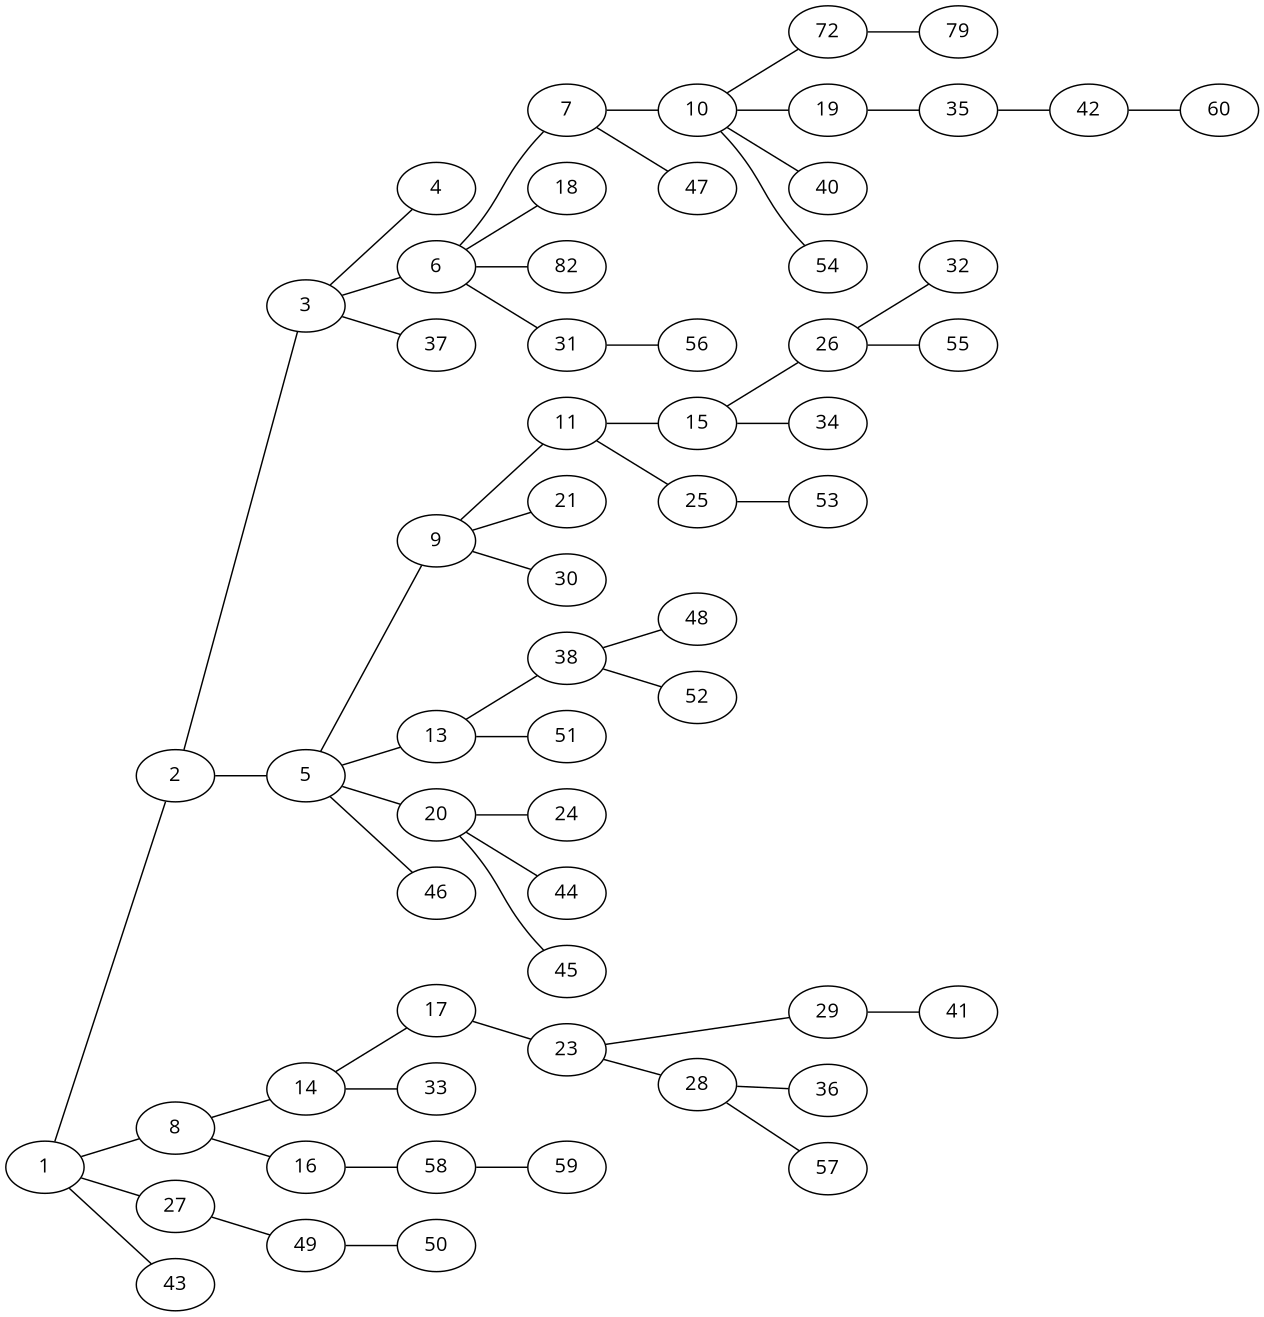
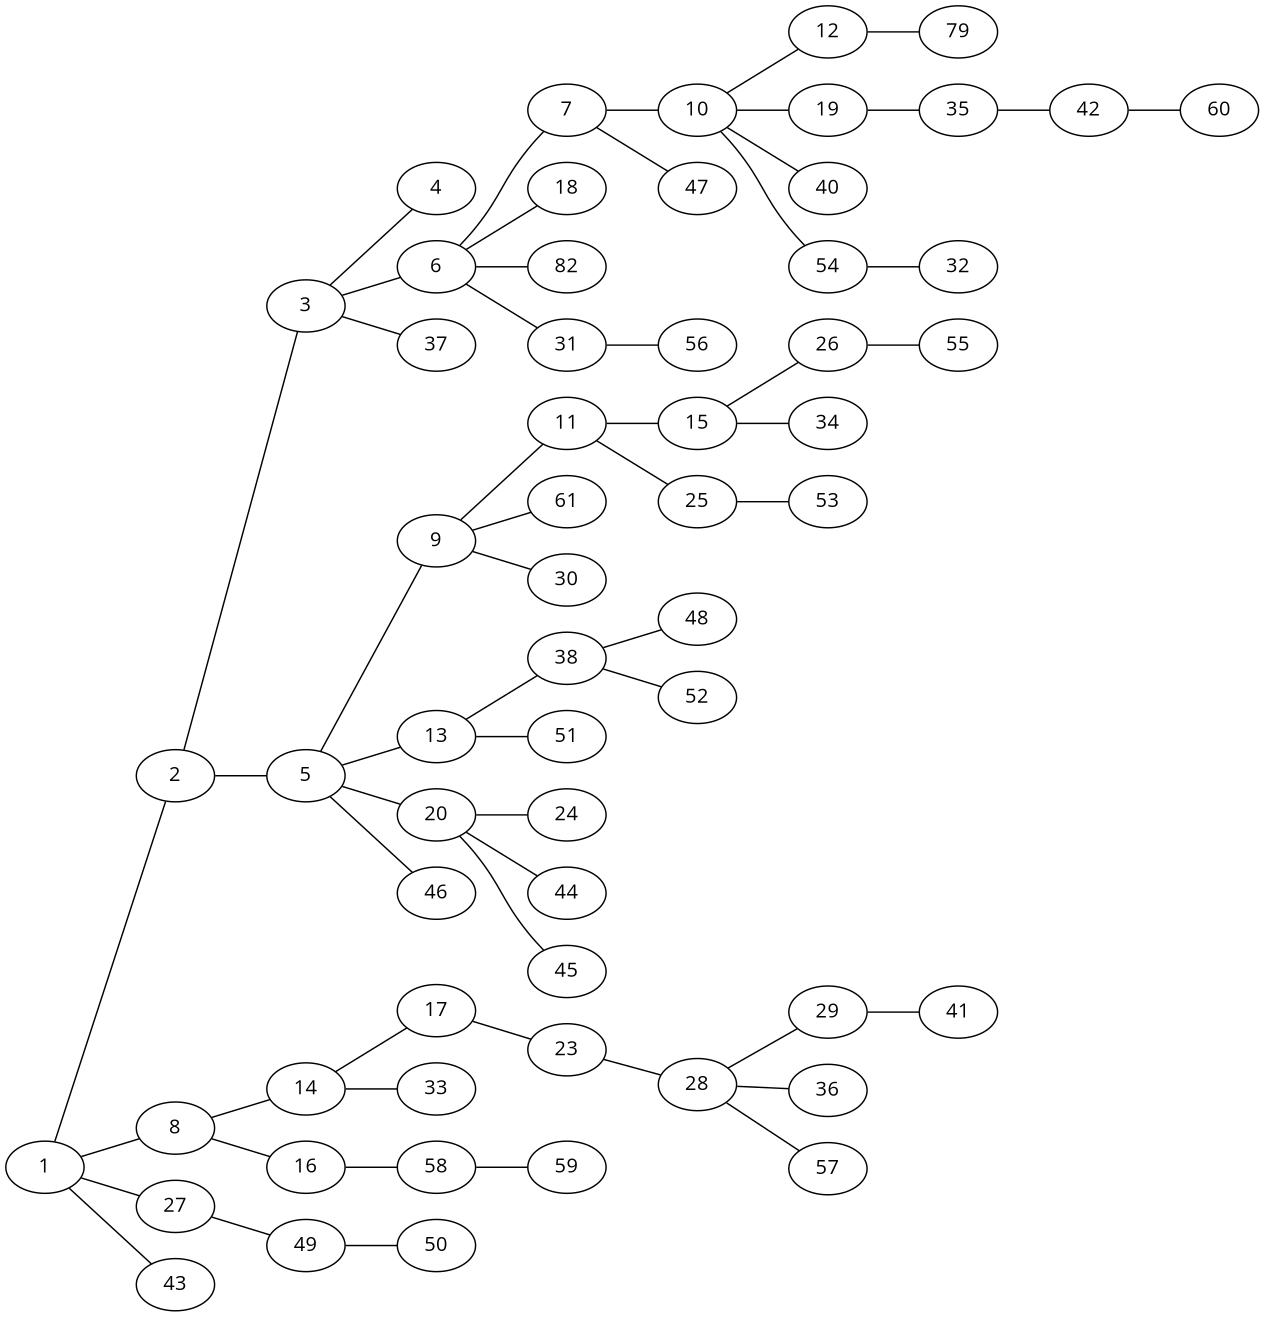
(828, 32) -> (828, 32)
(893, 306) -> (893, 267)
(567, 502) -> (567, 502)
(697, 1031) -> (763, 1048)
